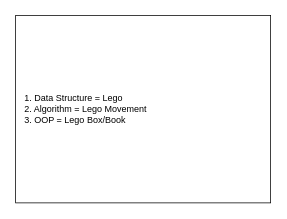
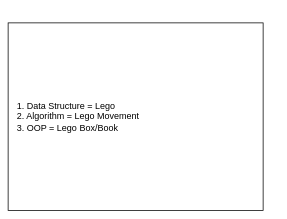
(143, 109) -> (135, 117)
